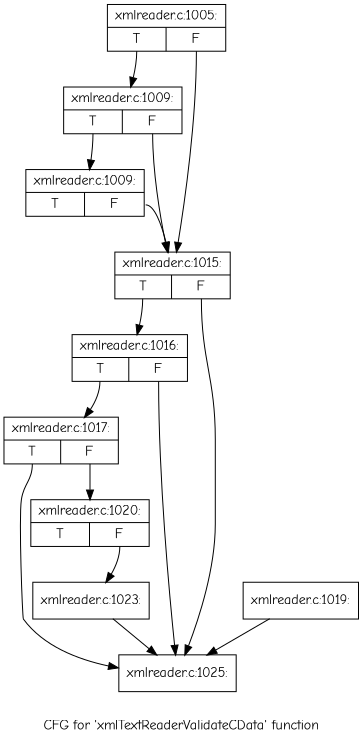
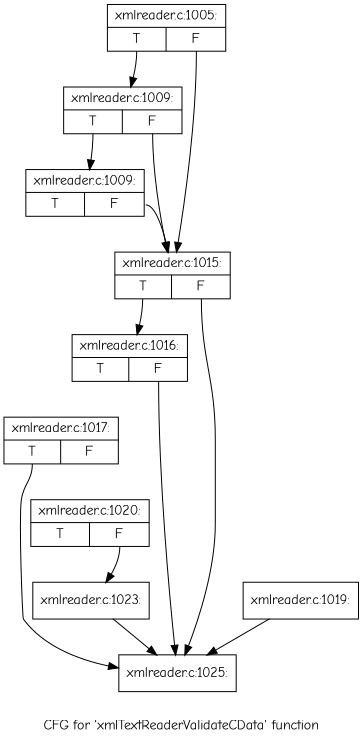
(97, 396) -> none
(90, 477) -> none
